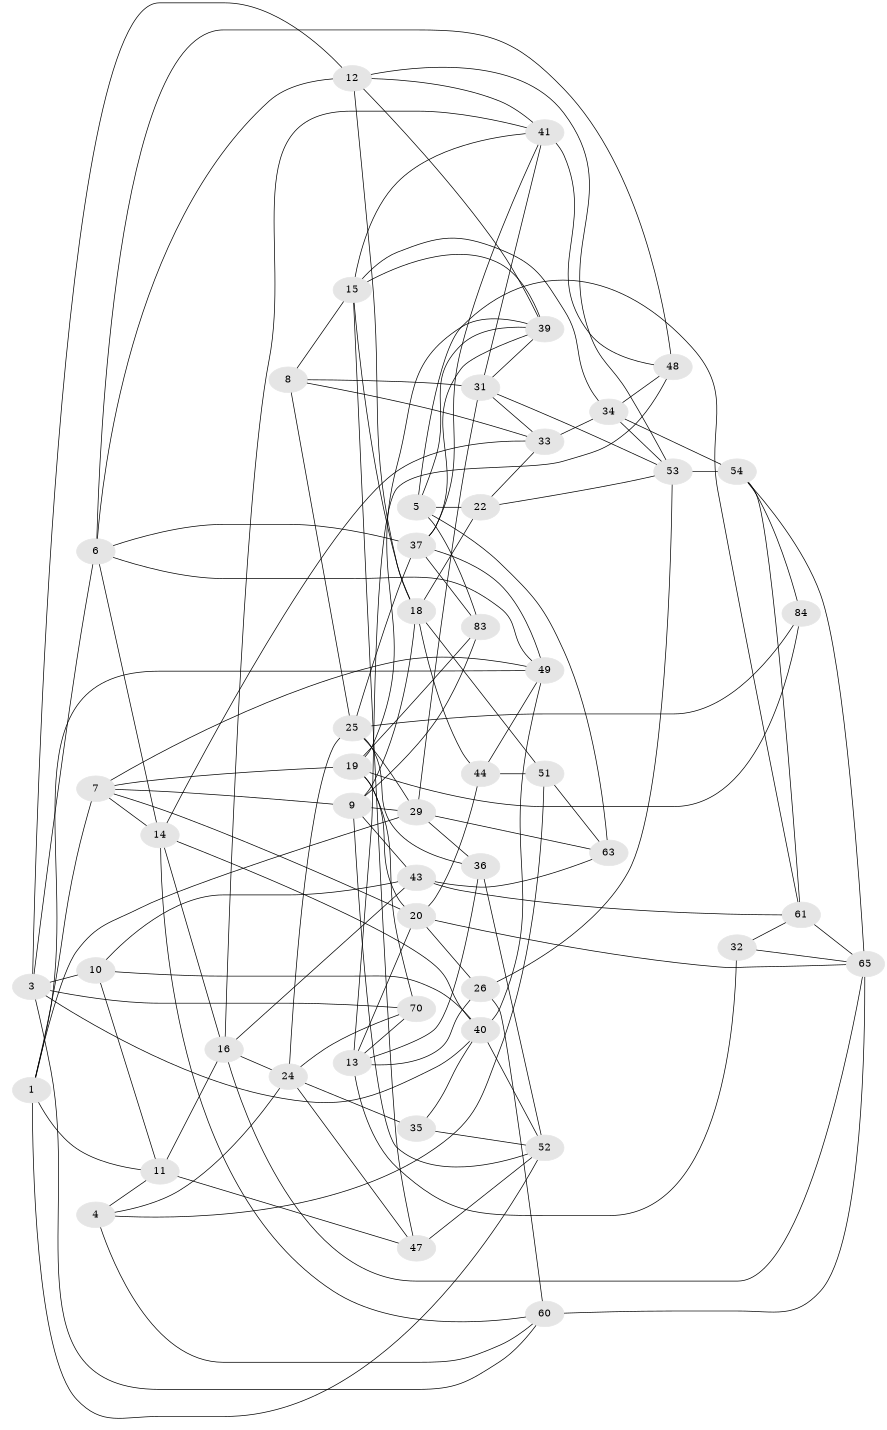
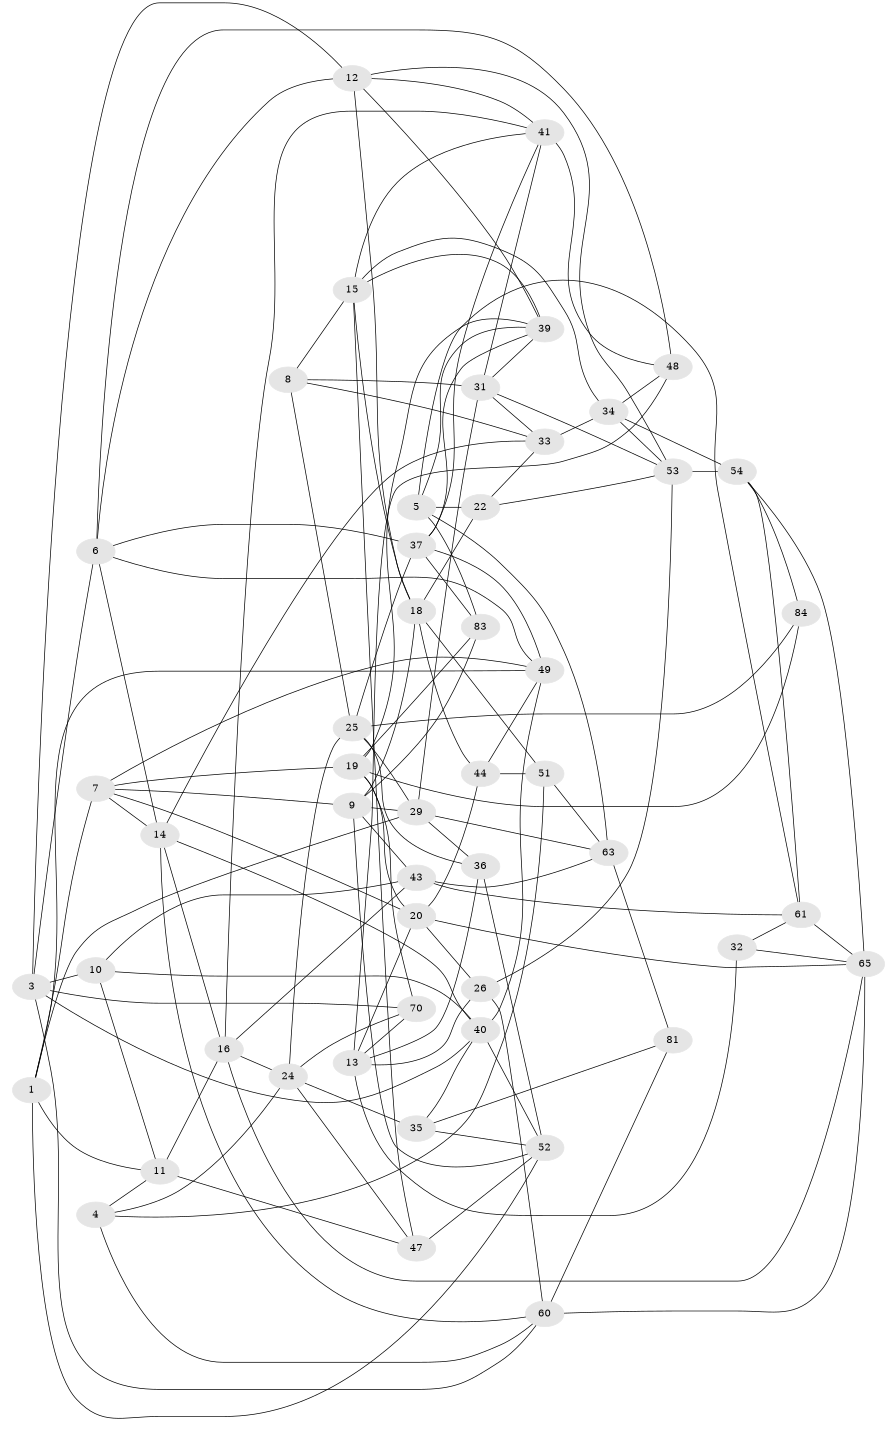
none -> (673, 1040)
